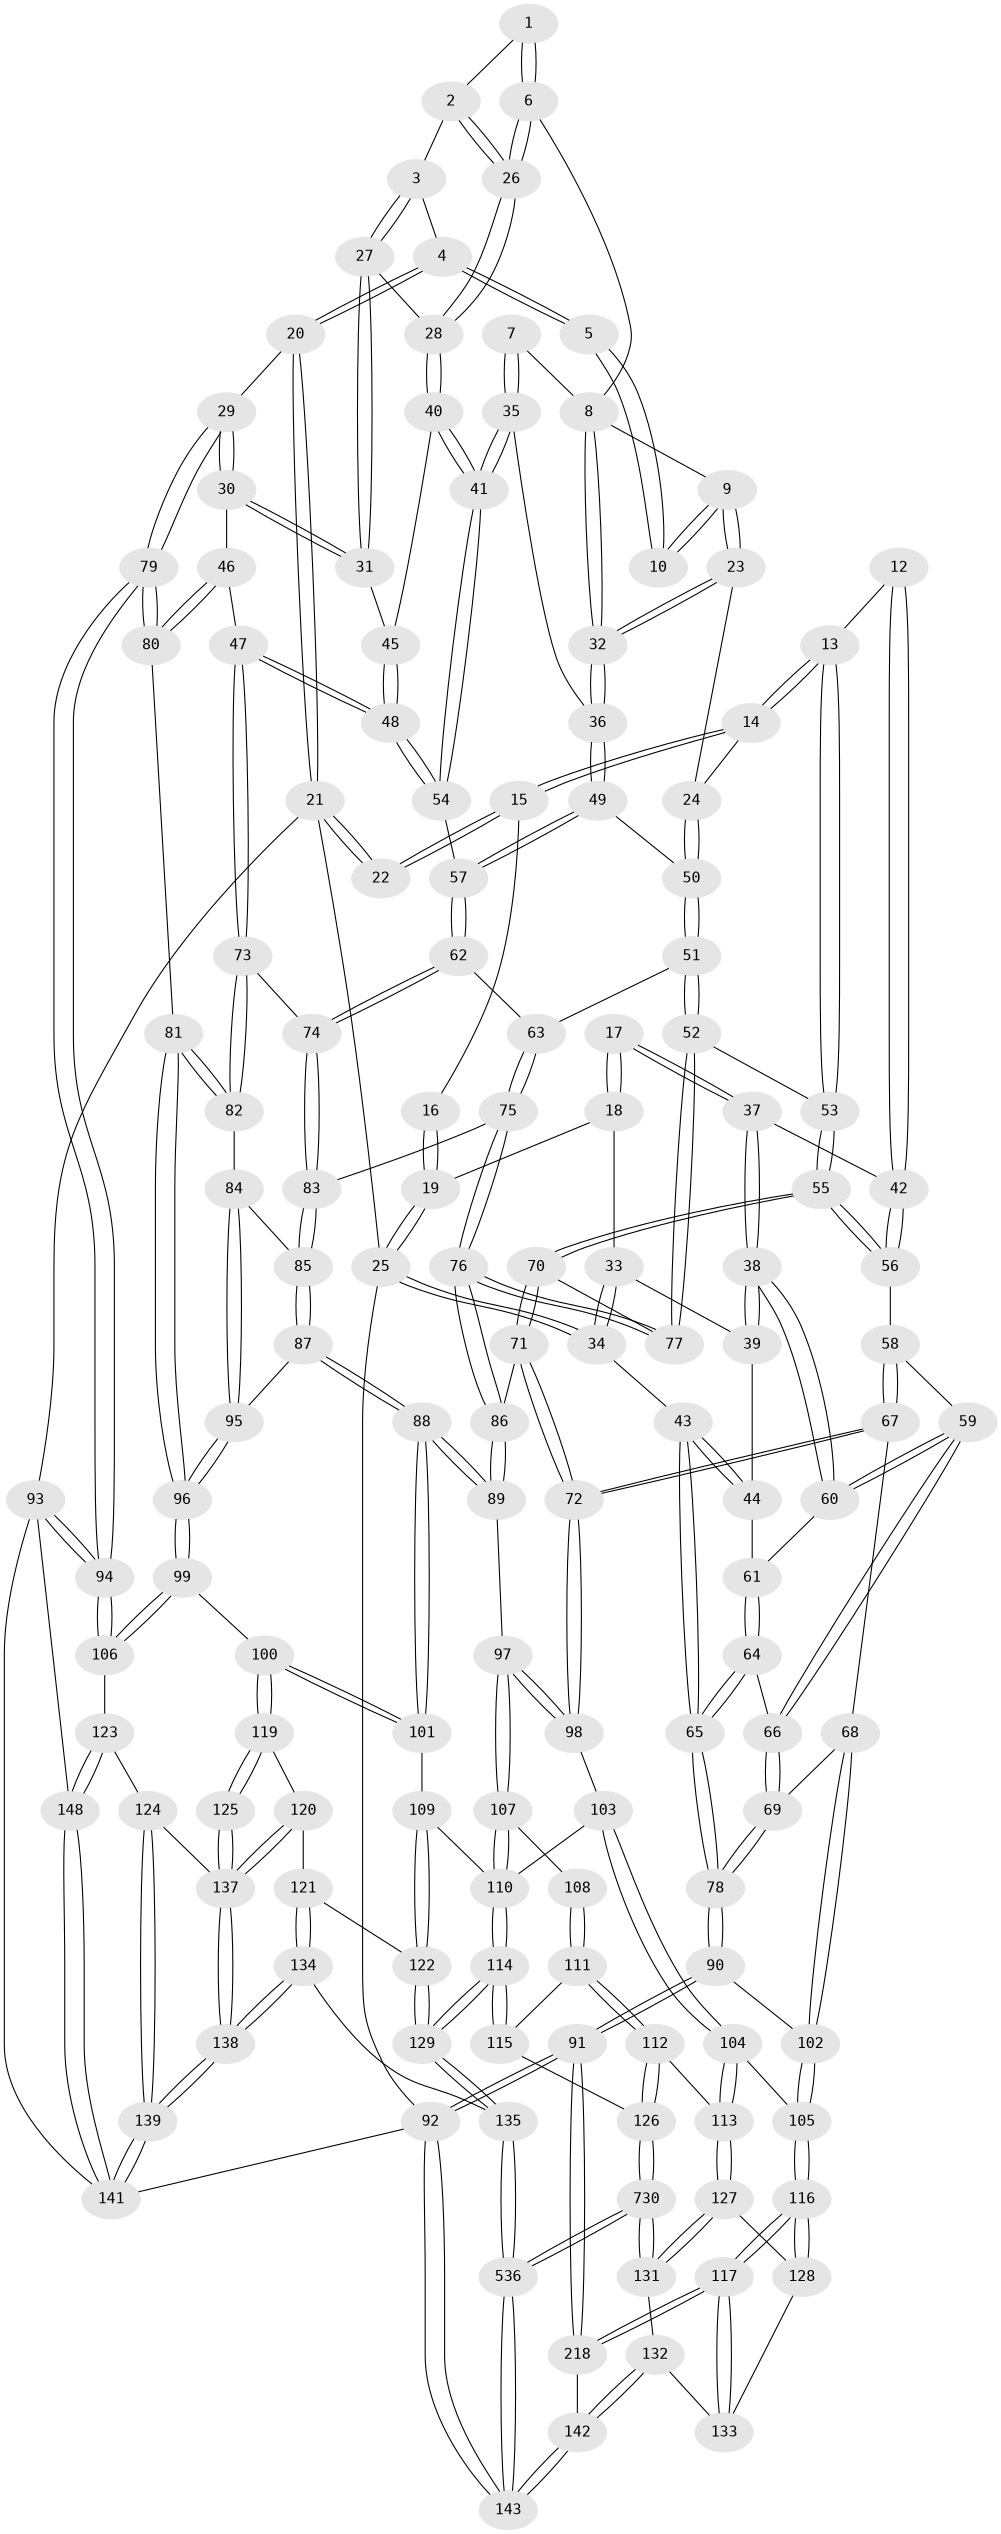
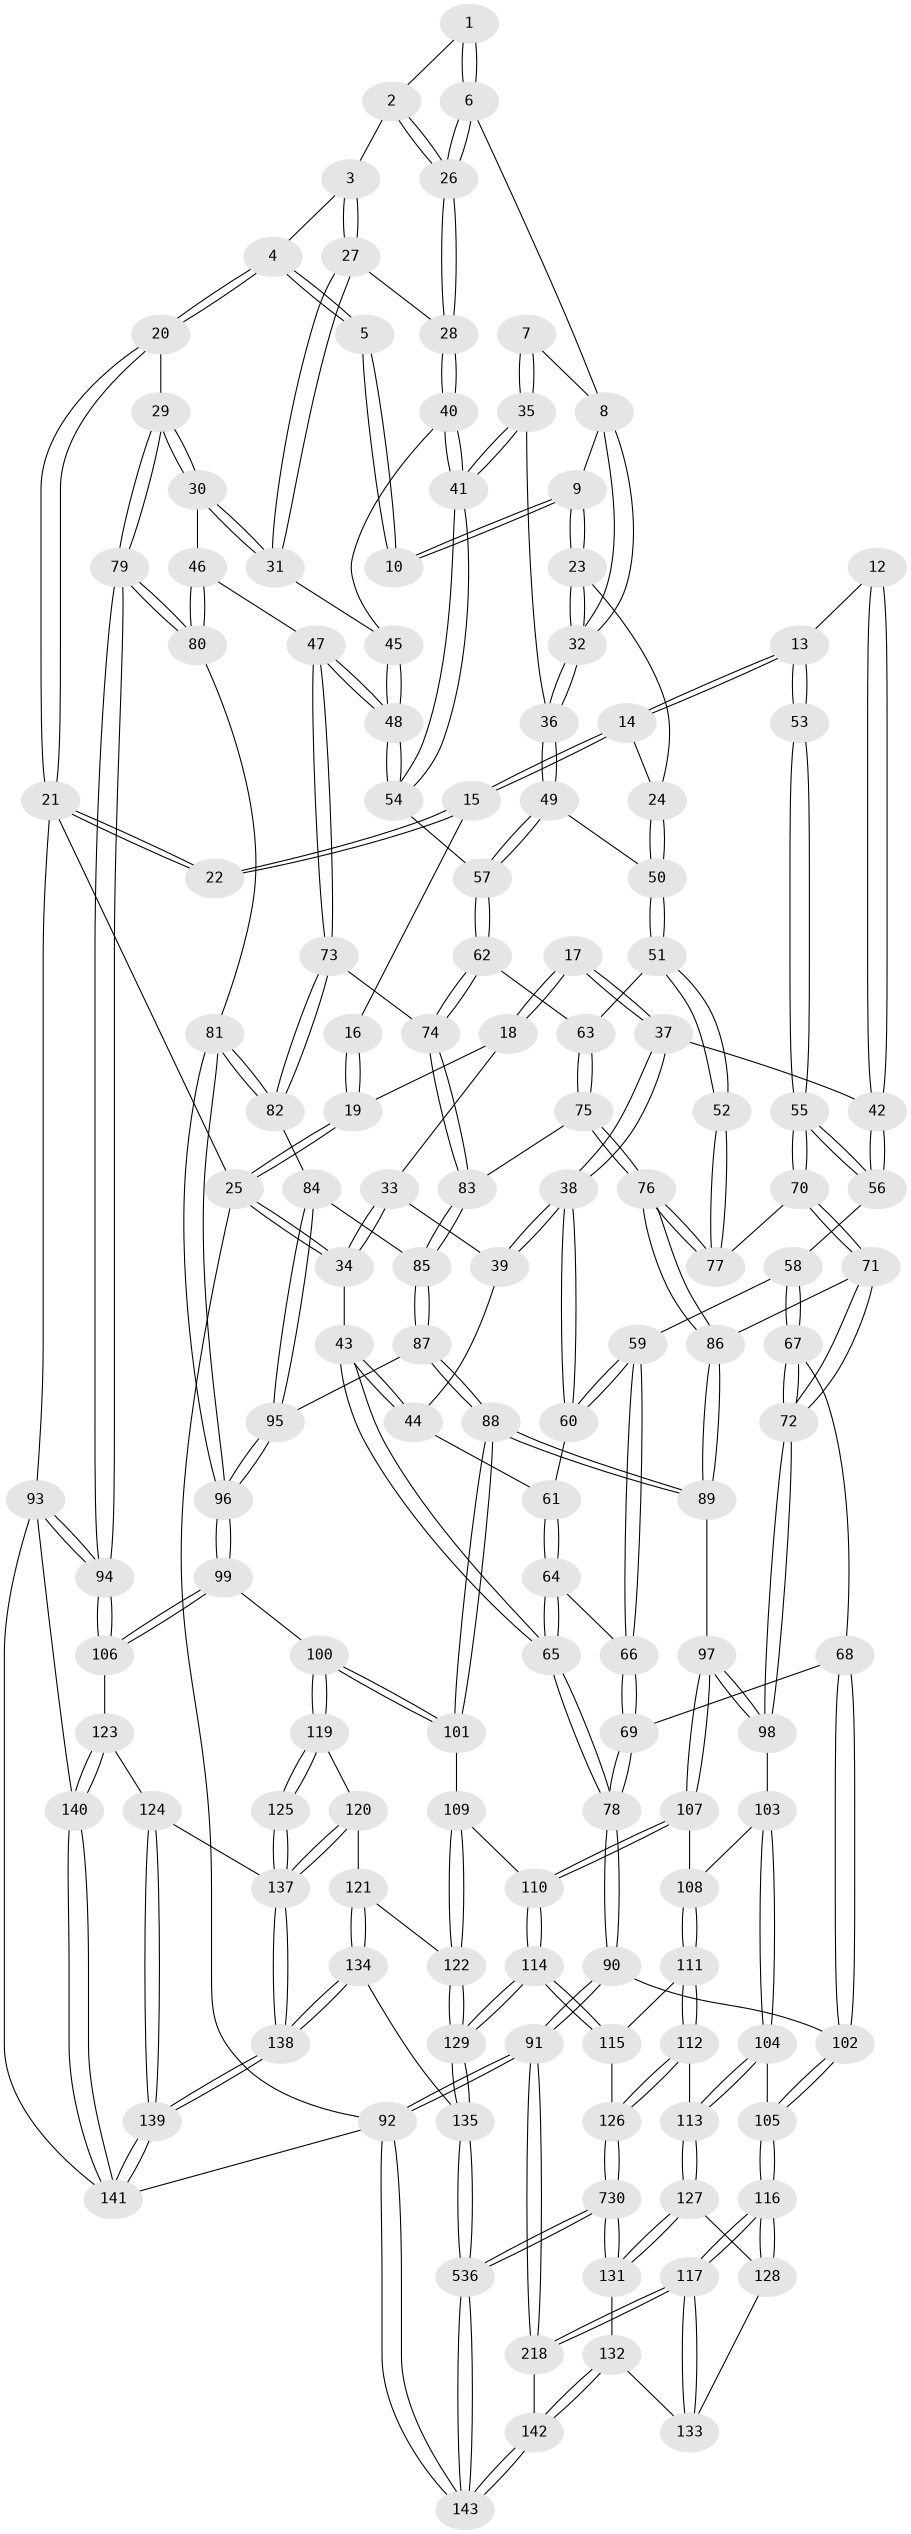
(761, 1073) -> none
(70, 1811) -> (74, 1811)
(551, 1850) -> (729, 1850)
